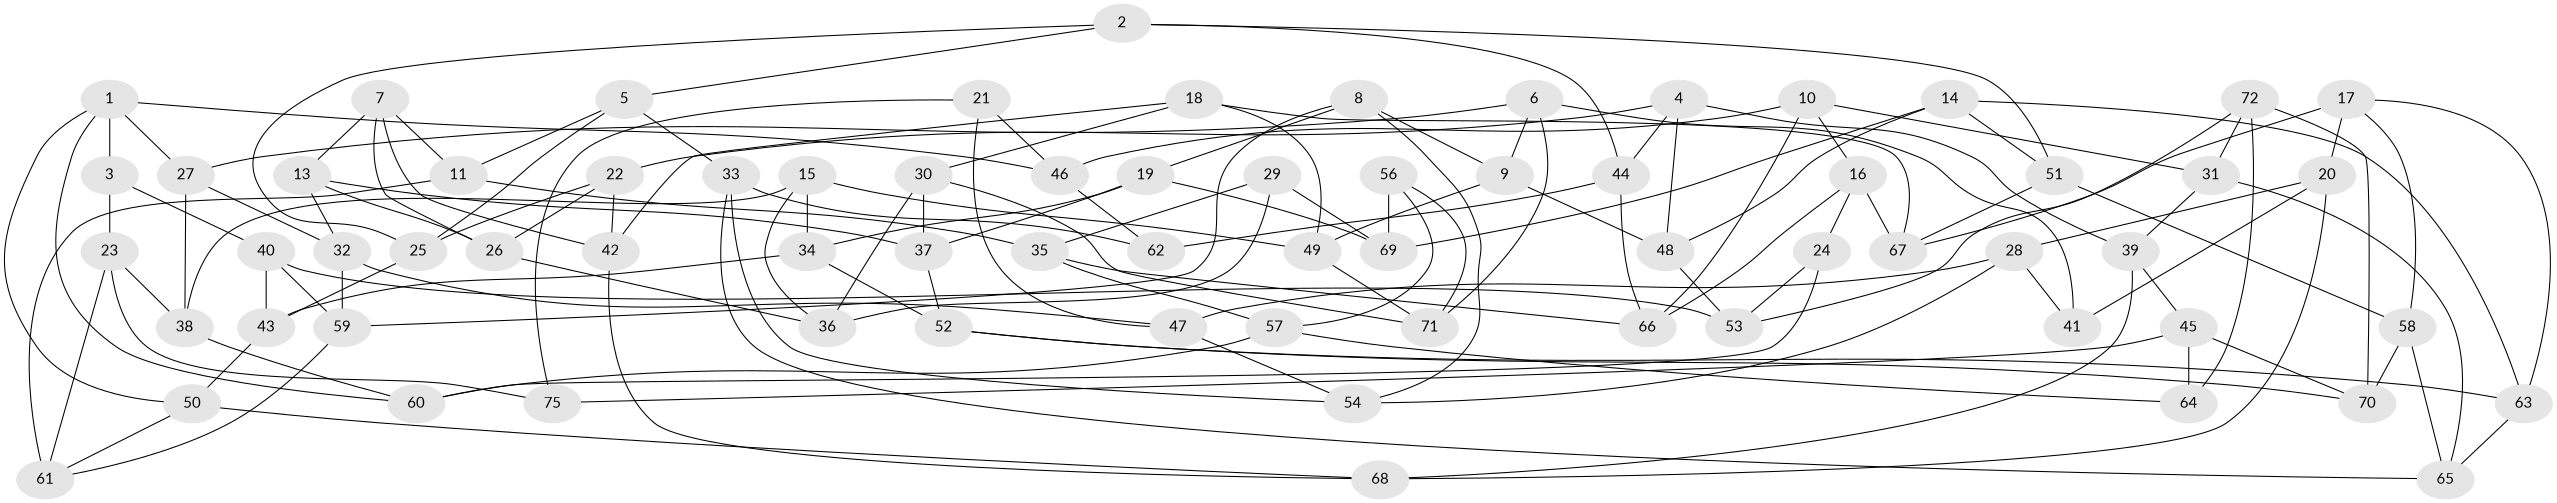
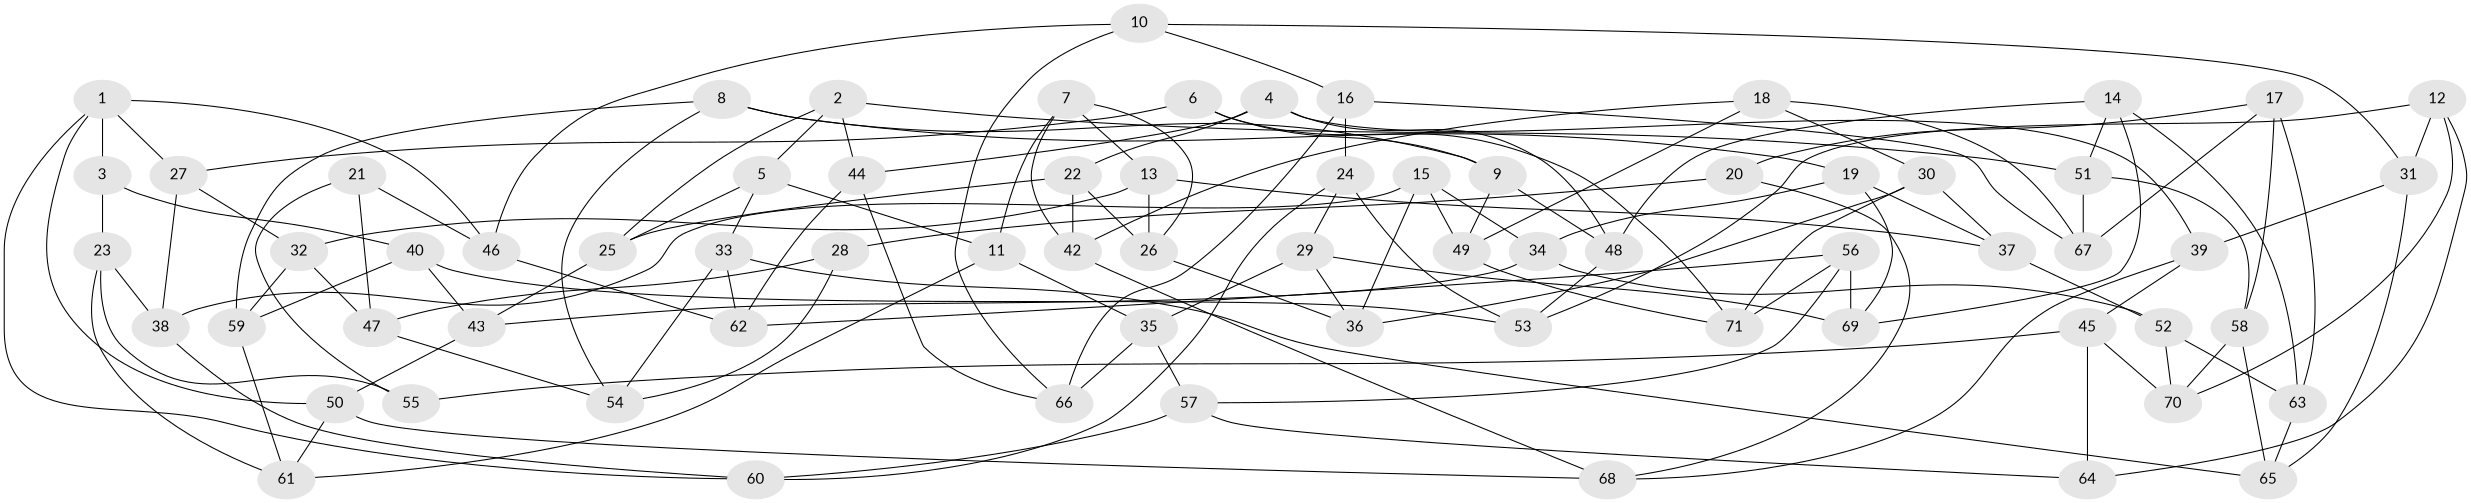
(2250, 99) -> (2437, 99)
none -> (1325, 215)
none -> (1058, 309)
(2072, 328) -> none
(553, 404) -> (411, 404)
